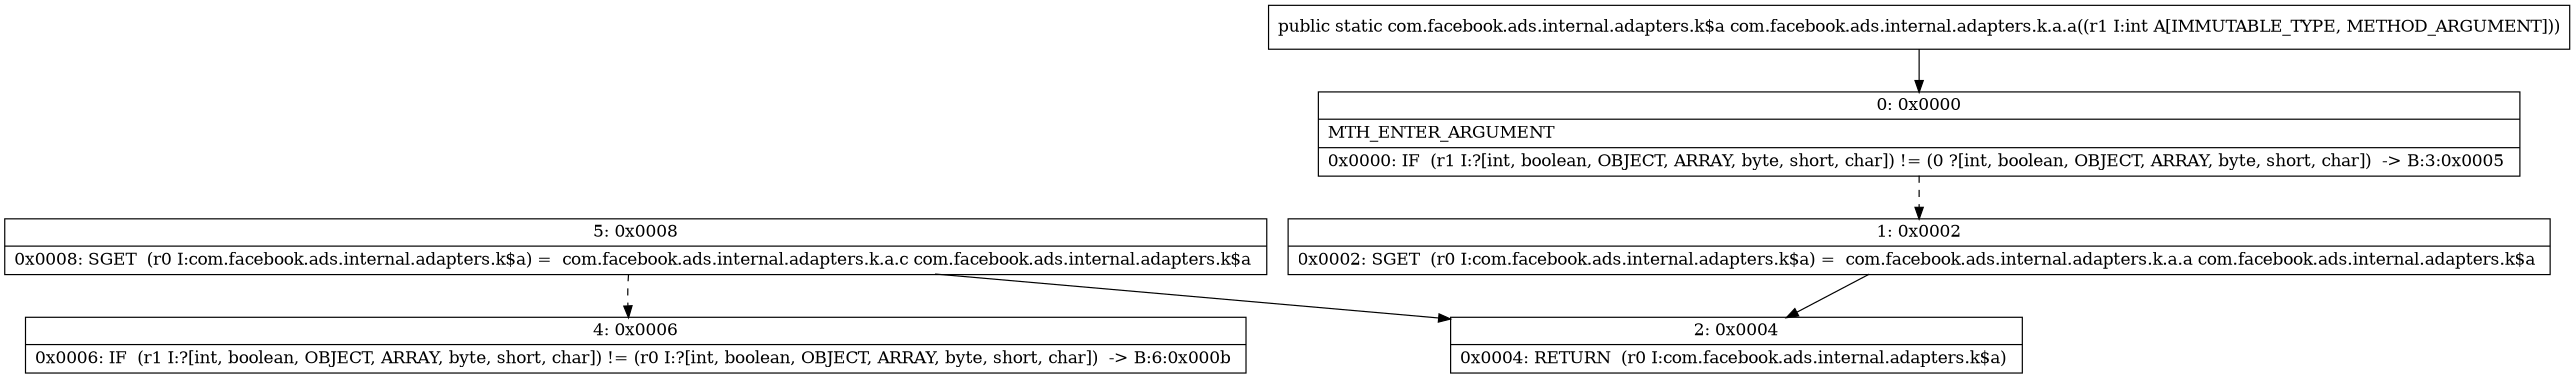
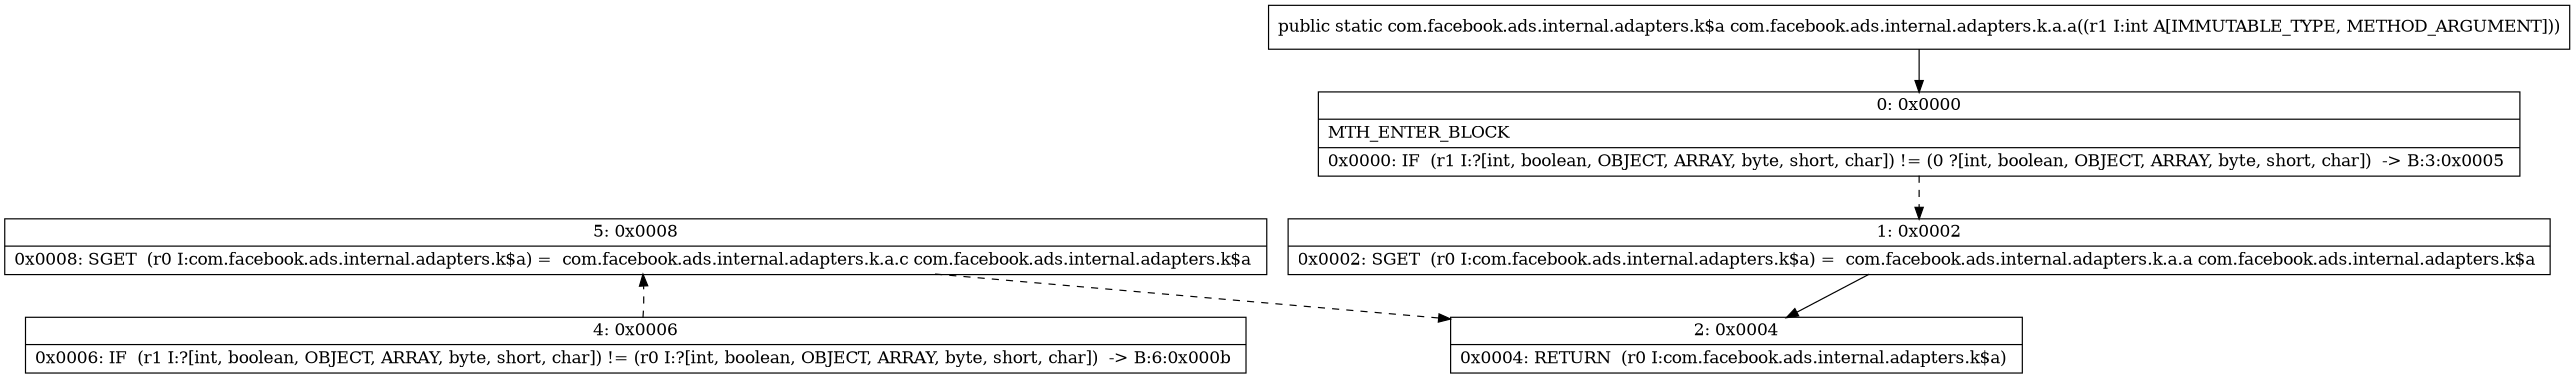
(1441, 133) -> (1419, 133)
(628, 290) -> (644, 302)
(1187, 296) -> (1187, 296)
